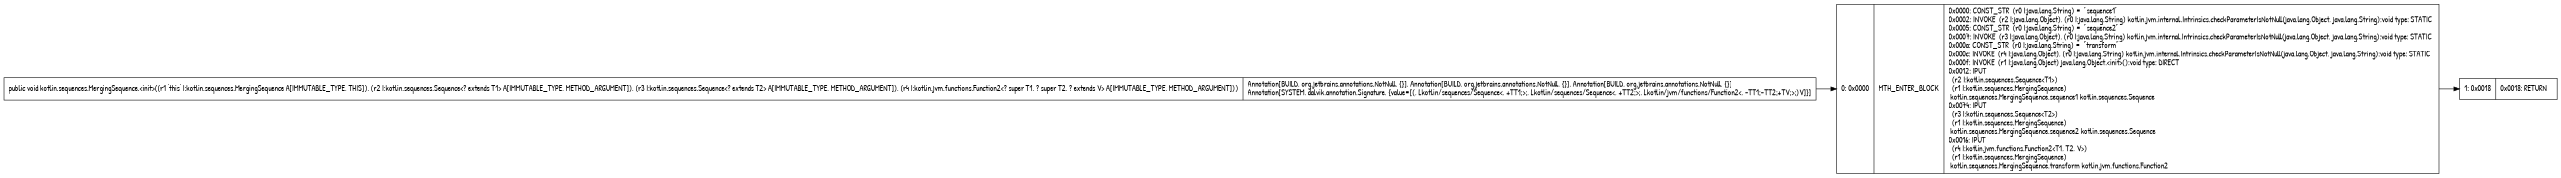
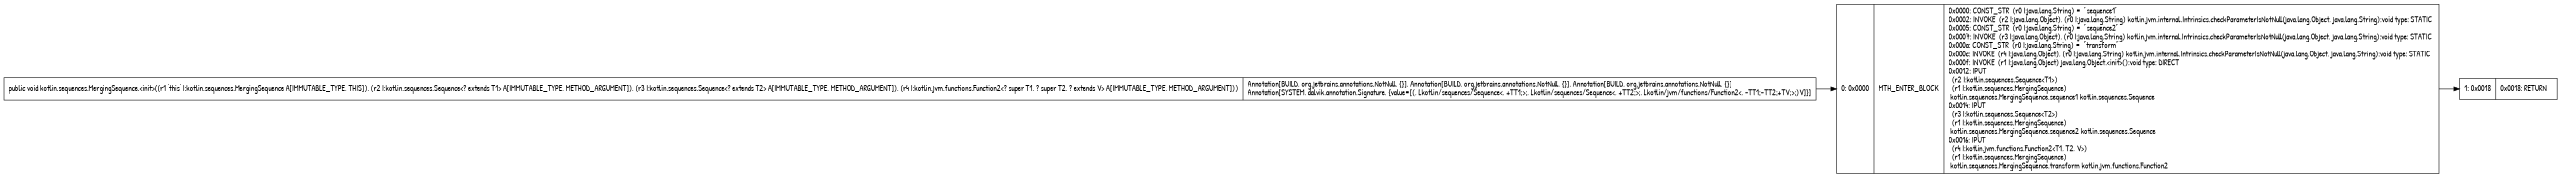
(1969, 106) -> (1969, 106)
